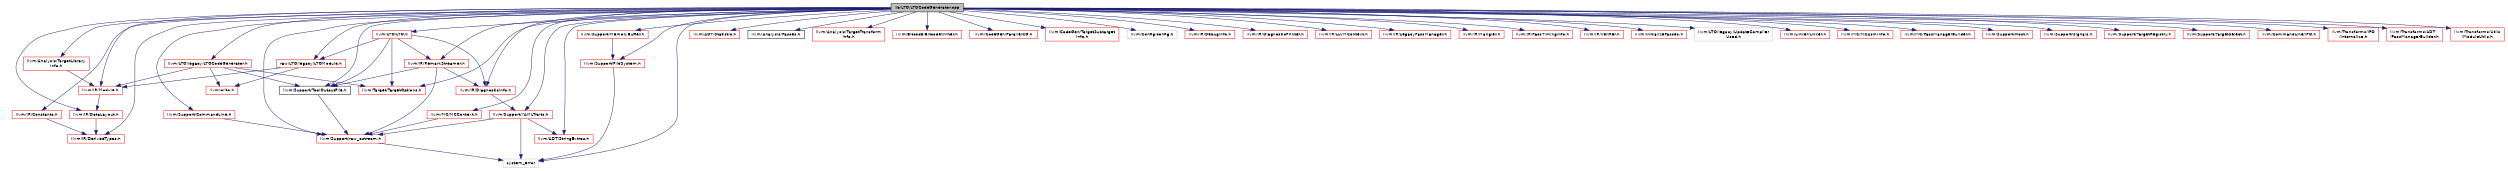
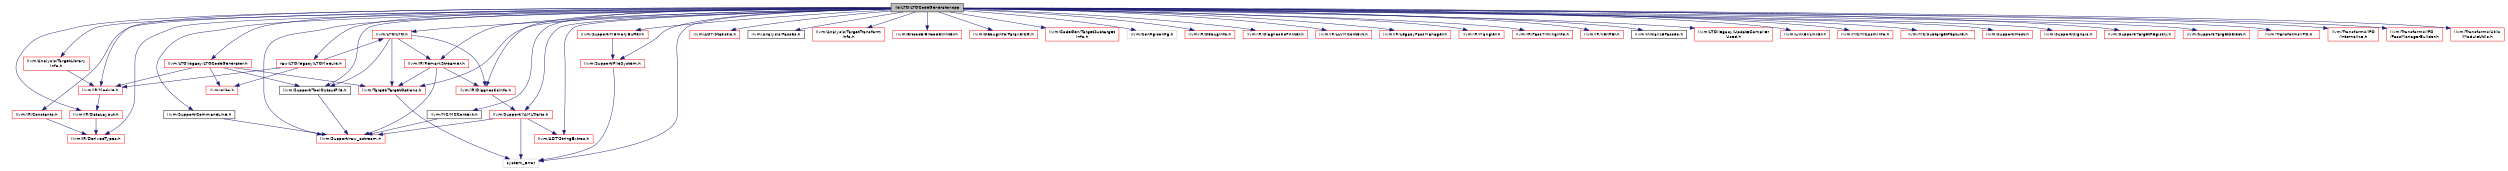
(1004, 34) -> (1004, 34)
(1659, 34) -> (1659, 34)
(1734, 34) -> (1734, 34)
(1938, 34) -> (1938, 34)
(2289, 34) -> (2289, 34)
(2415, 34) -> (2415, 34)
(351, 48) -> (352, 50)
(378, 76) -> (416, 76)
(199, 115) -> (199, 115)
(454, 115) -> (454, 115)
(438, 151) -> (447, 132)
